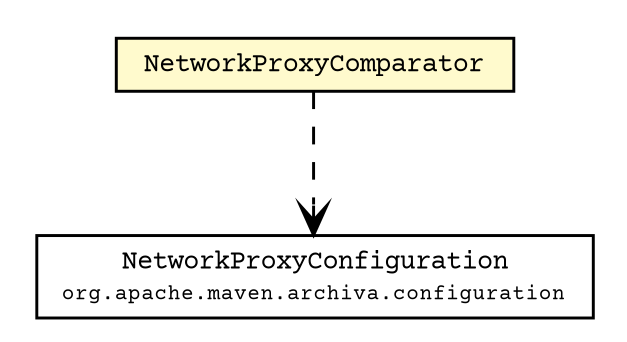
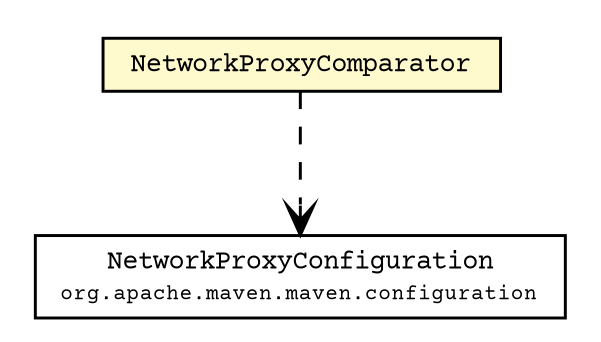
(315, 293) -> (300, 293)
